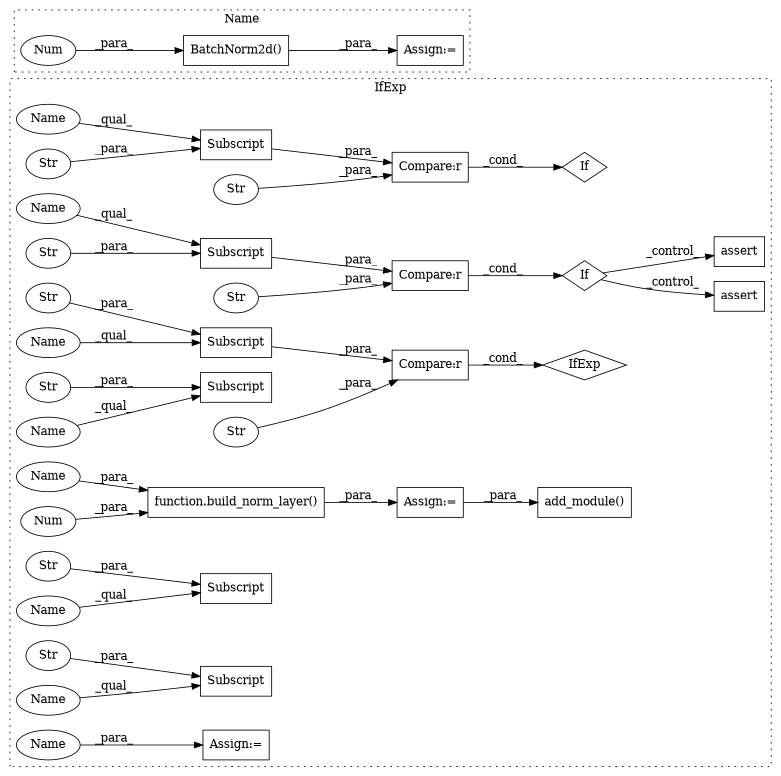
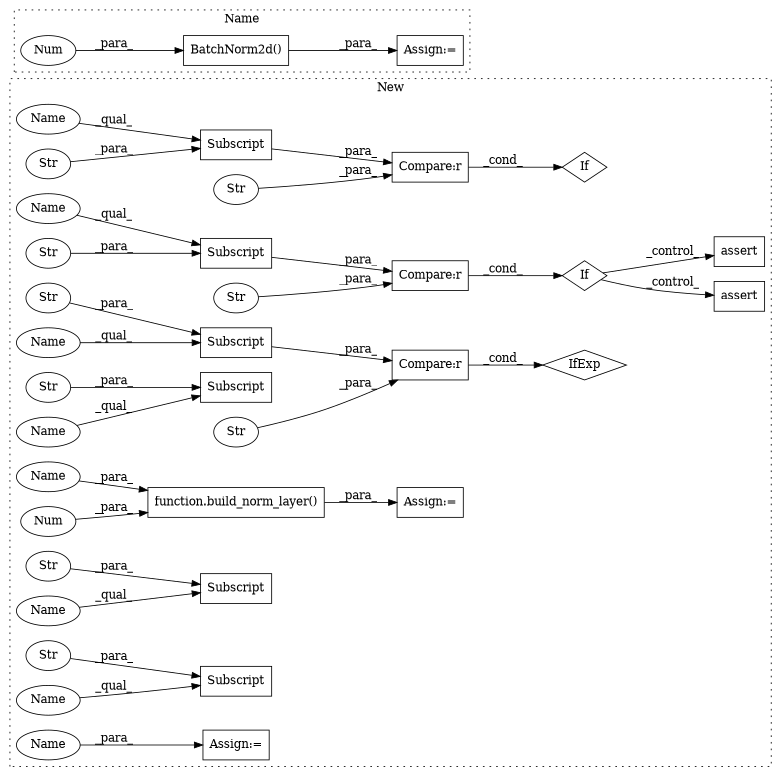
(391, 88) -> (391, 88)
(585, 502) -> none
